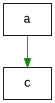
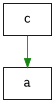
(28, 47) -> (28, 47)
